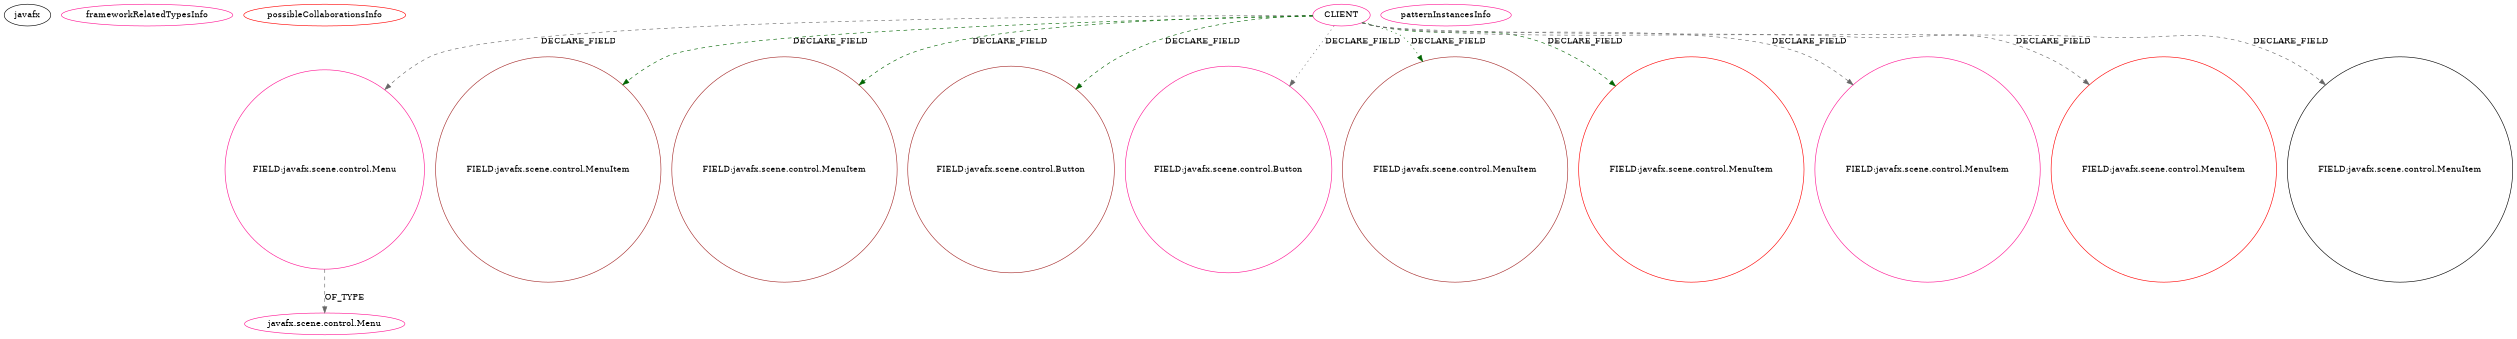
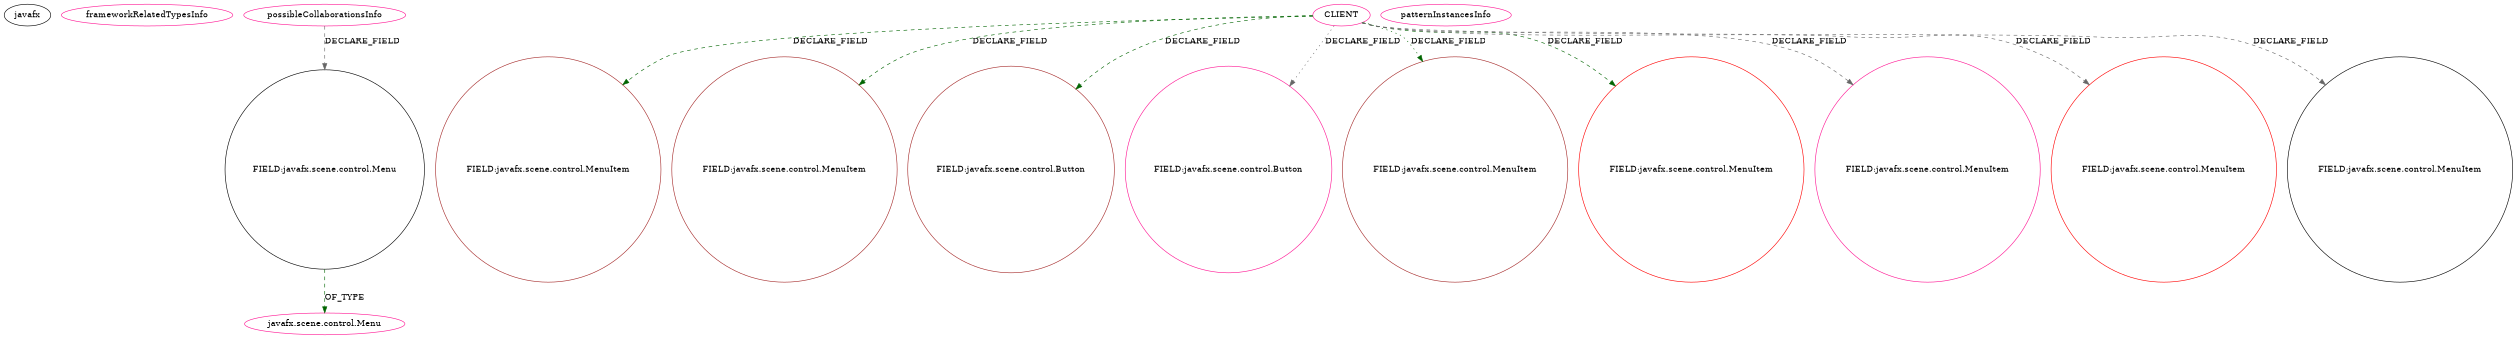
(325, 15) -> (325, 15)
(845, 21) -> (325, 45)
(325, 169) -> (325, 169)
(325, 288) -> (325, 288)
